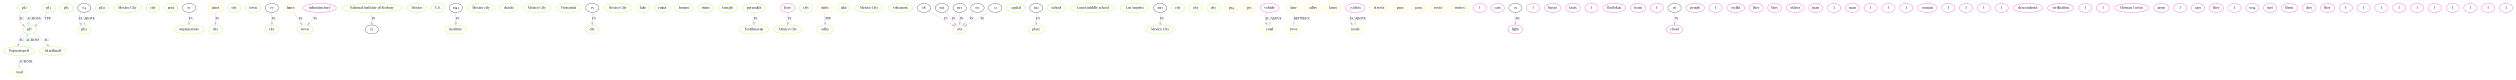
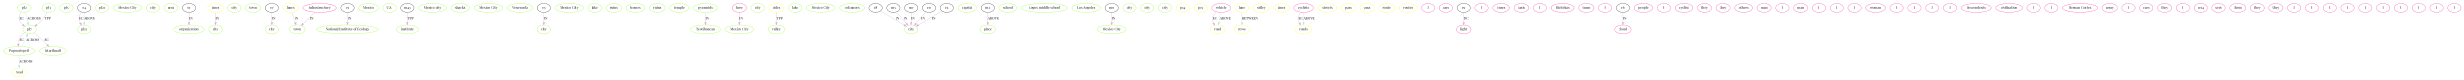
(372, 17) -> (348, 17)
(458, 19) -> (411, 19)
(1038, 19) -> (994, 19)
